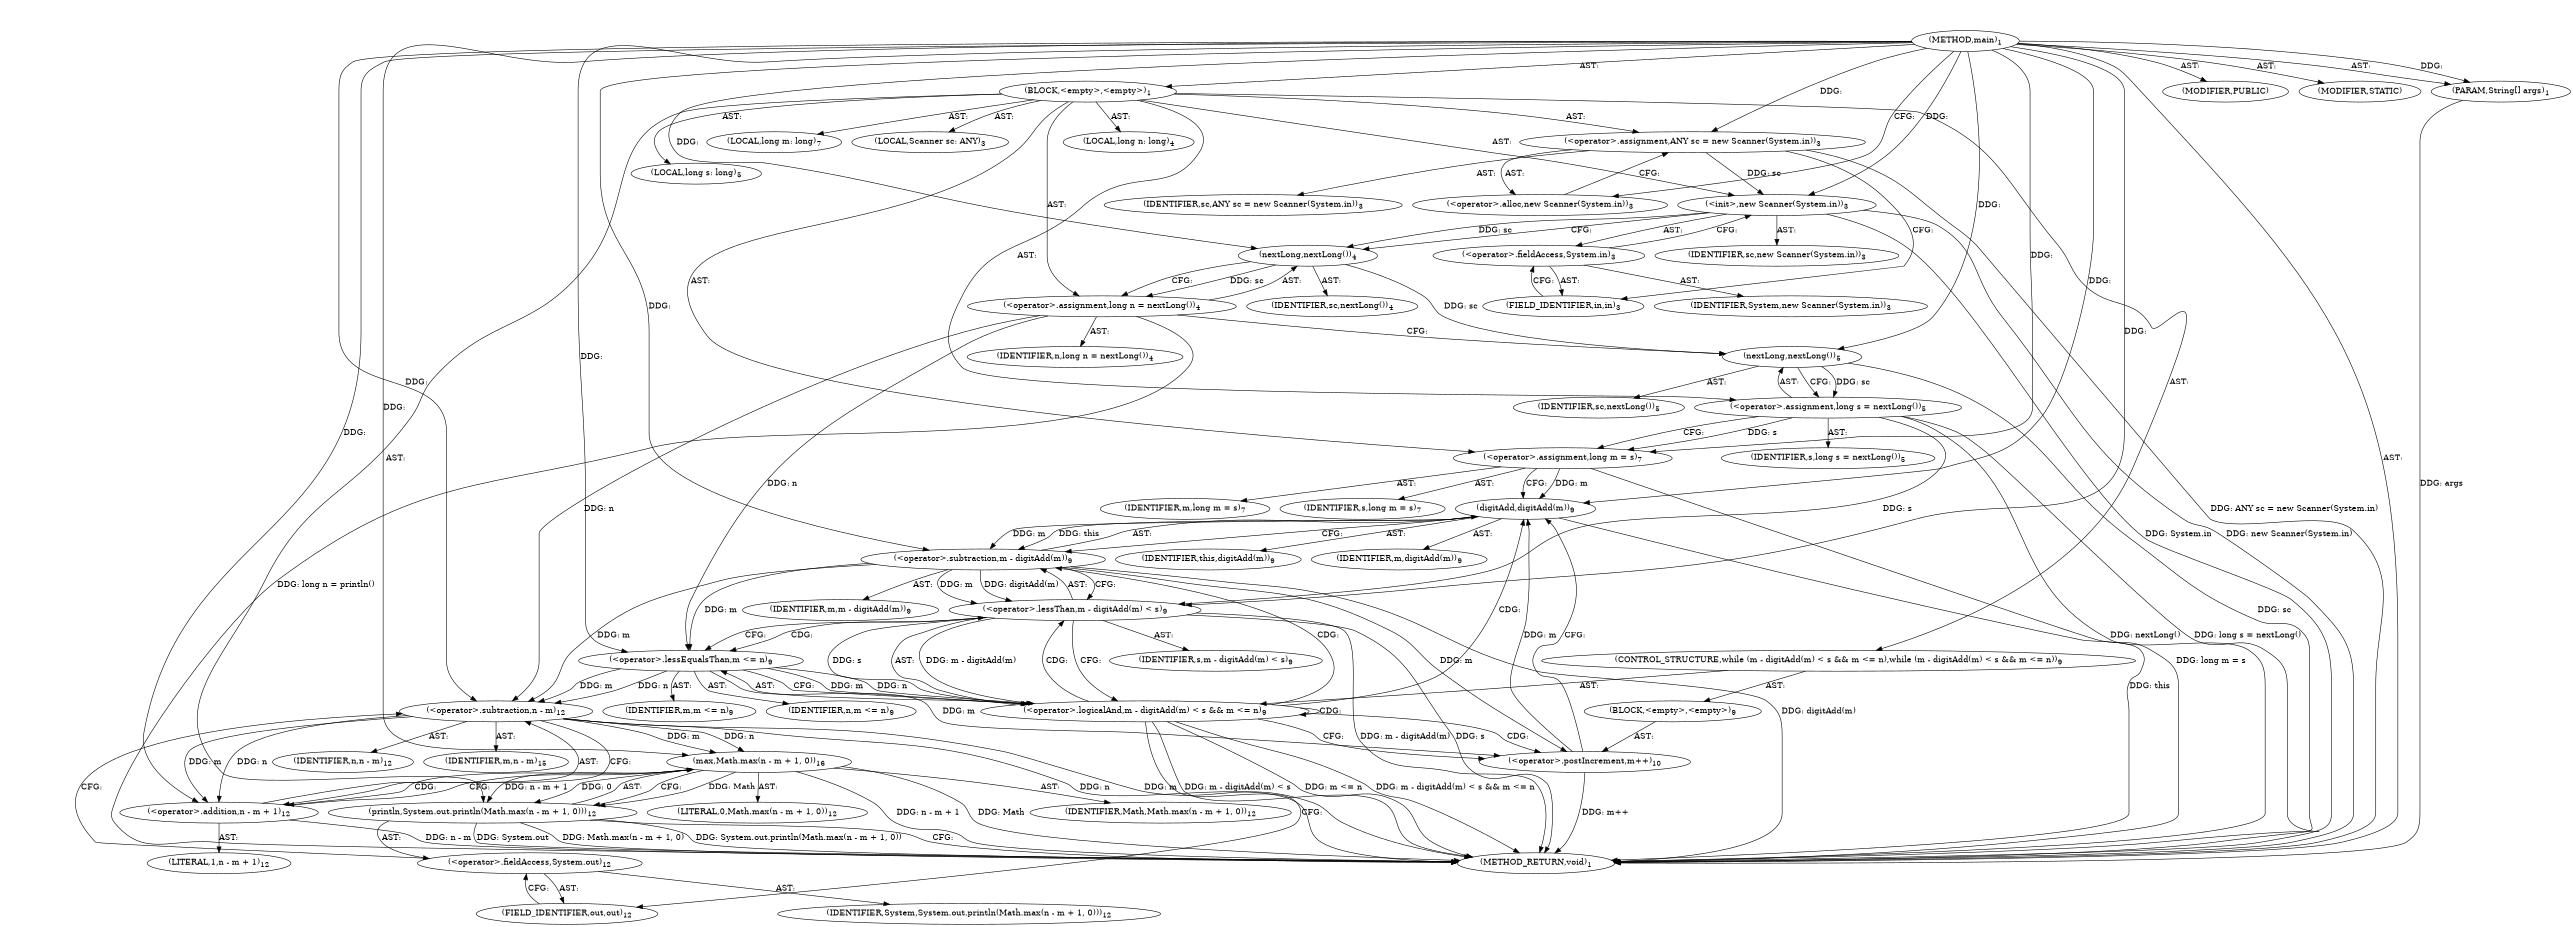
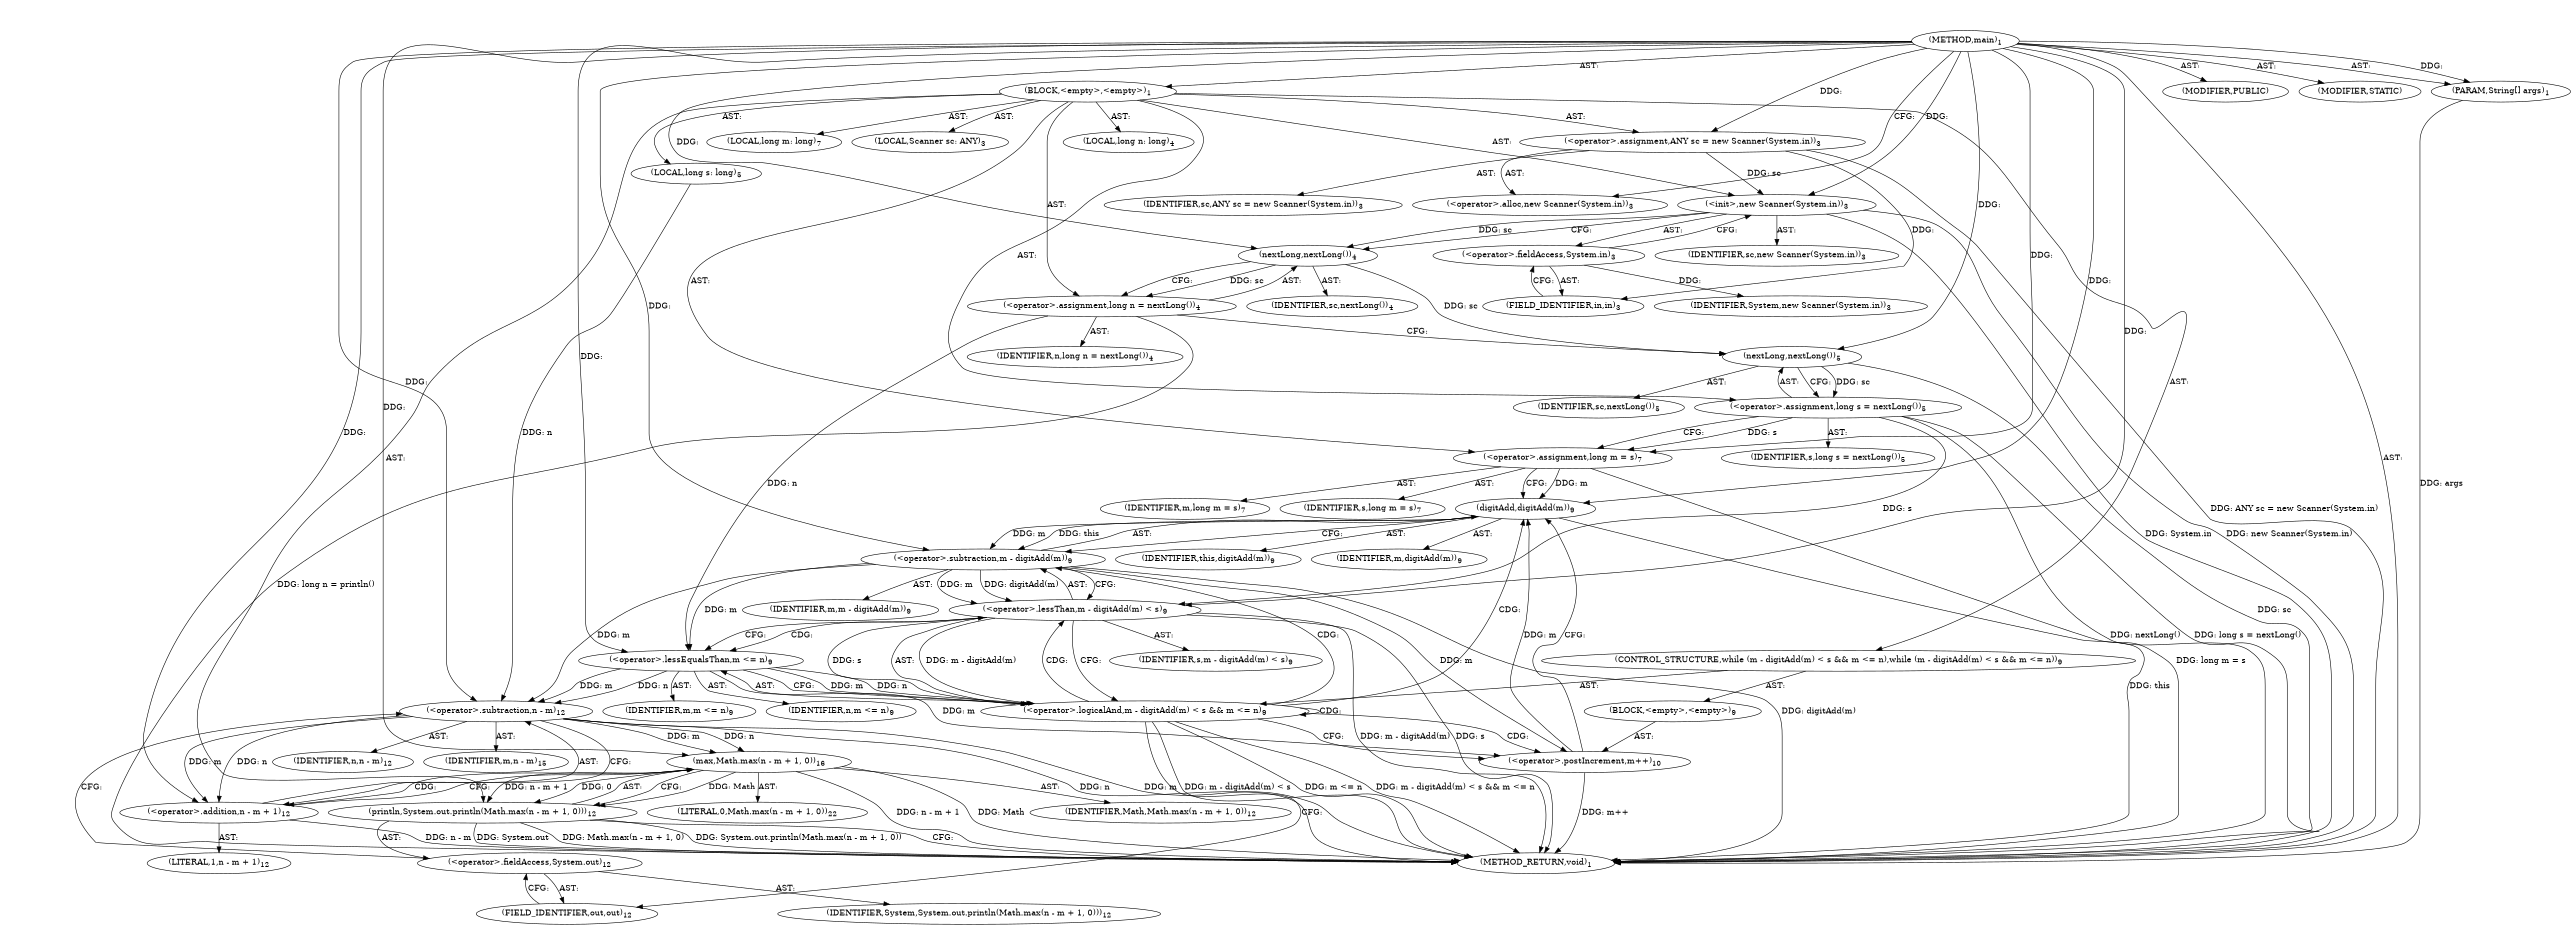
(1611, 176) -> none
(1924, 230) -> (1924, 230)
(1691, 281) -> (1691, 281)
(701, 436) -> (527, 413)
(833, 812) -> (833, 812)
